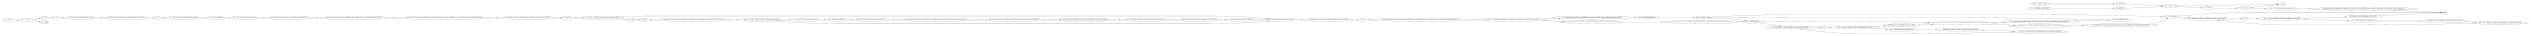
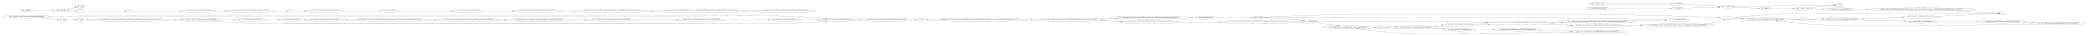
(567, 18) -> none
